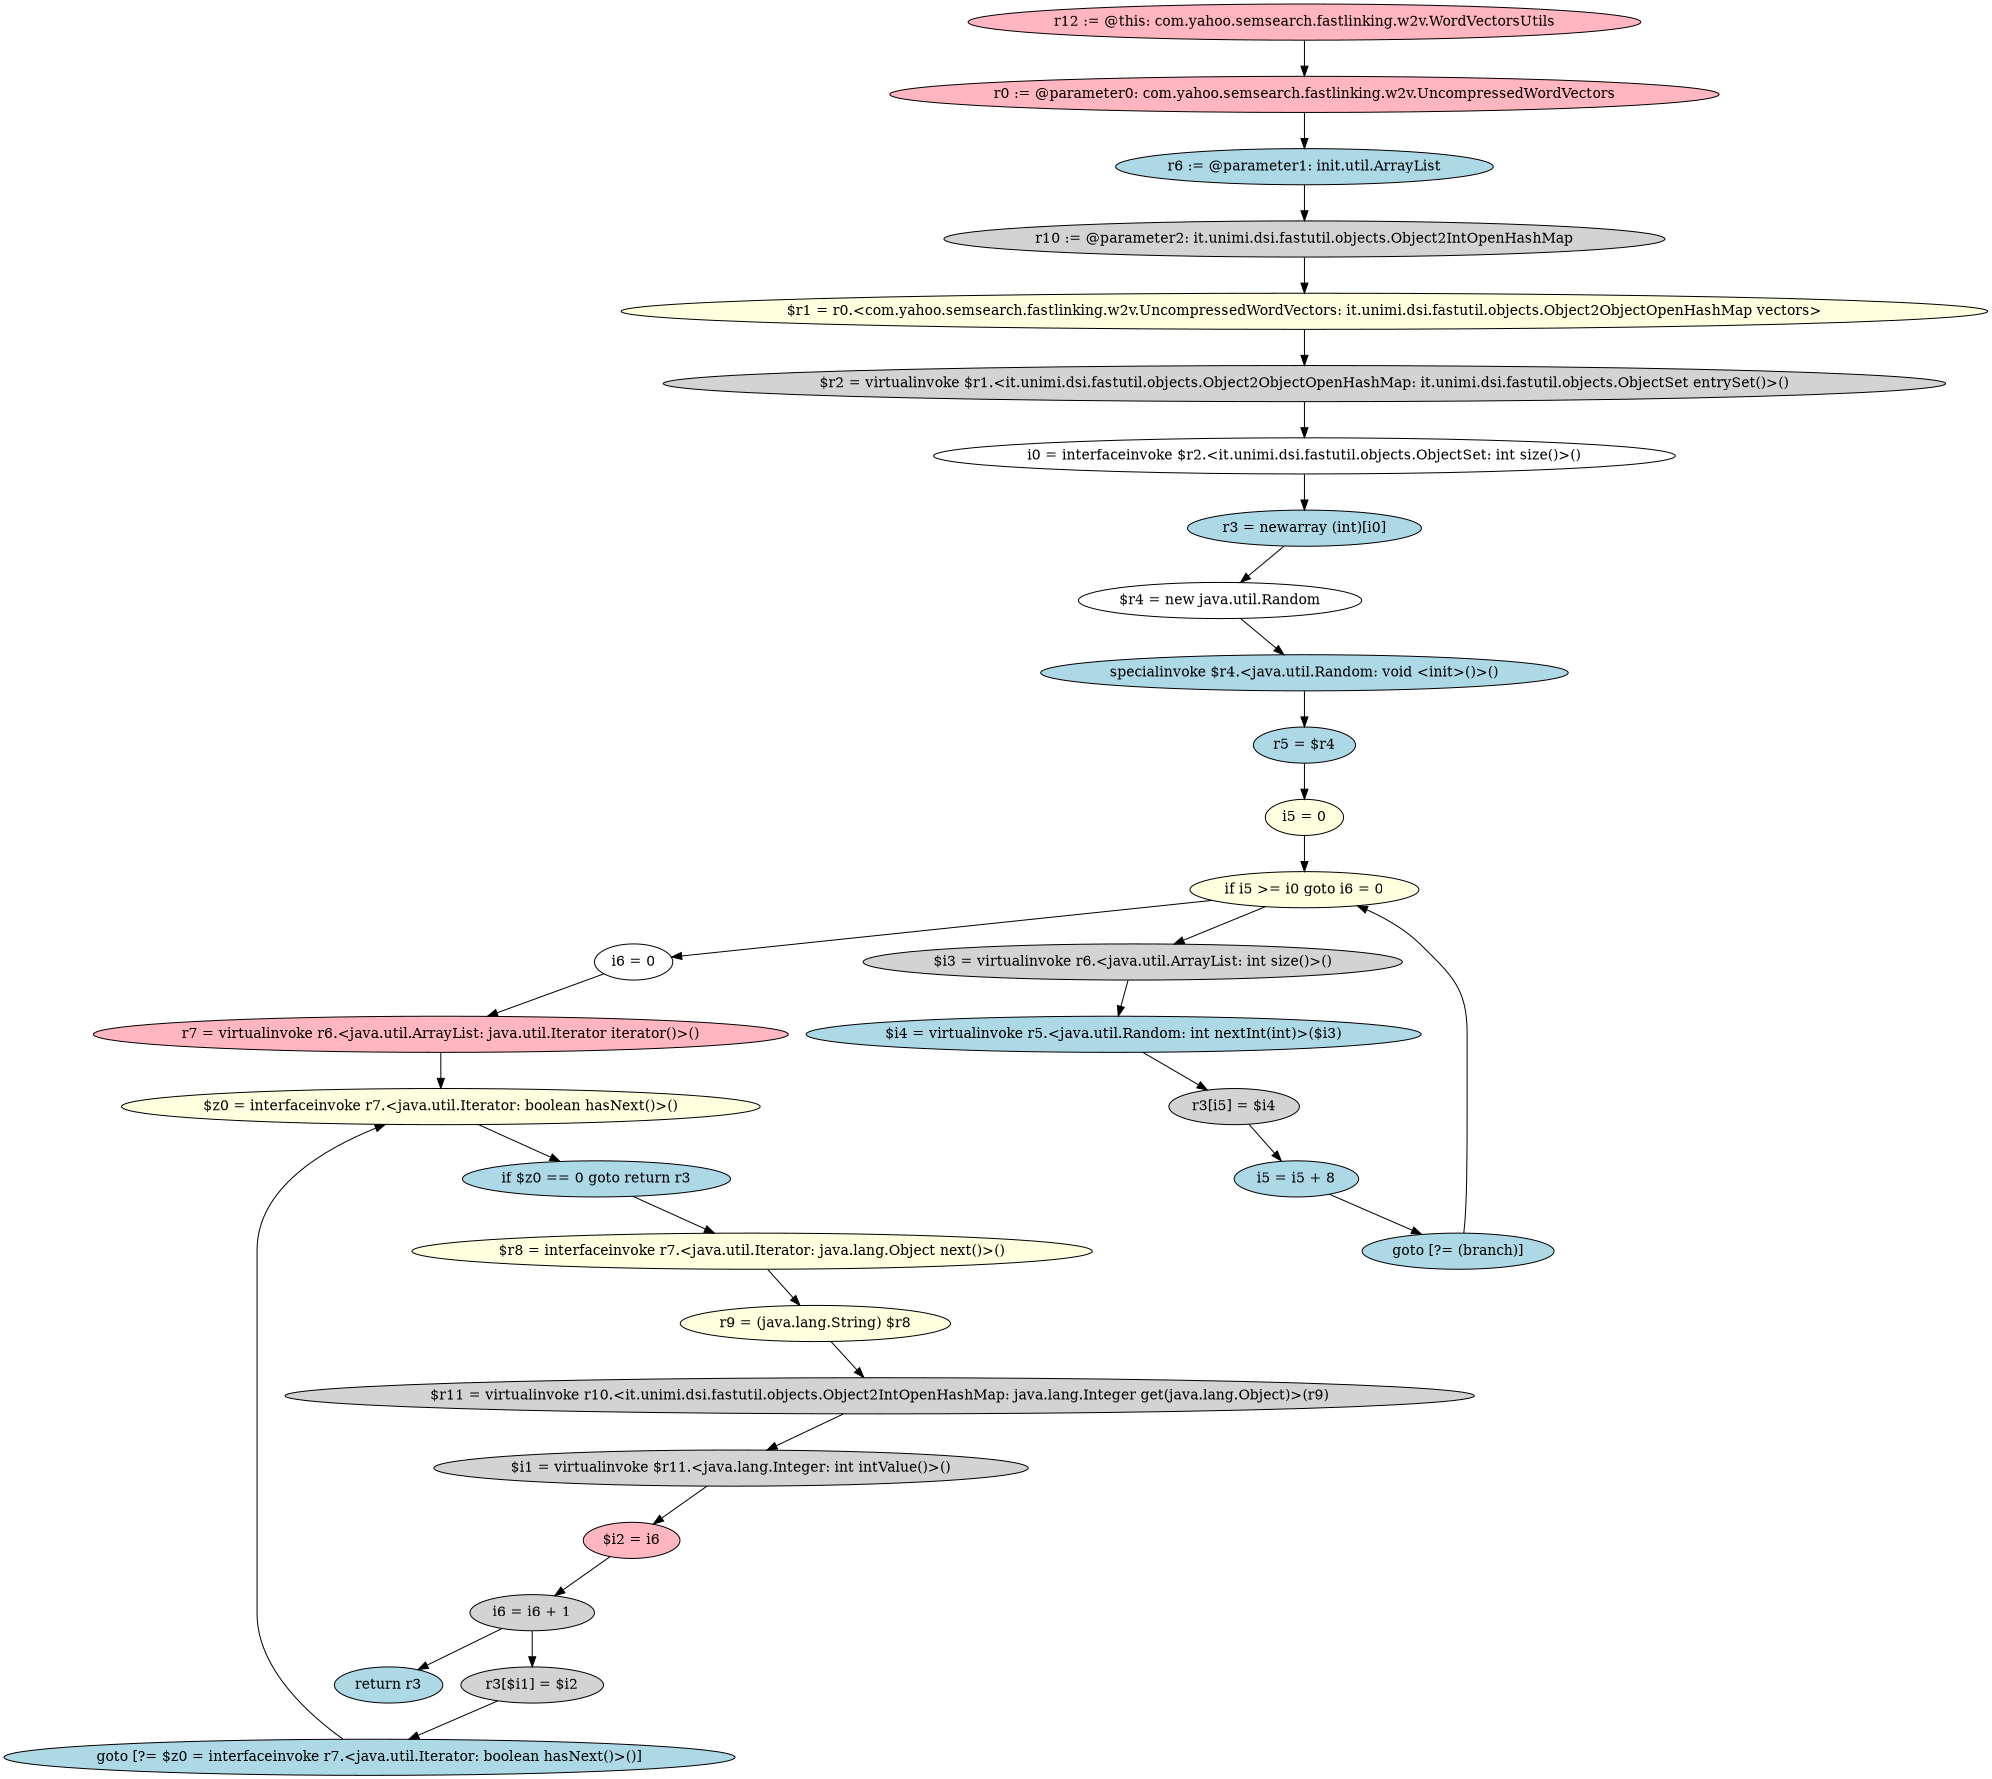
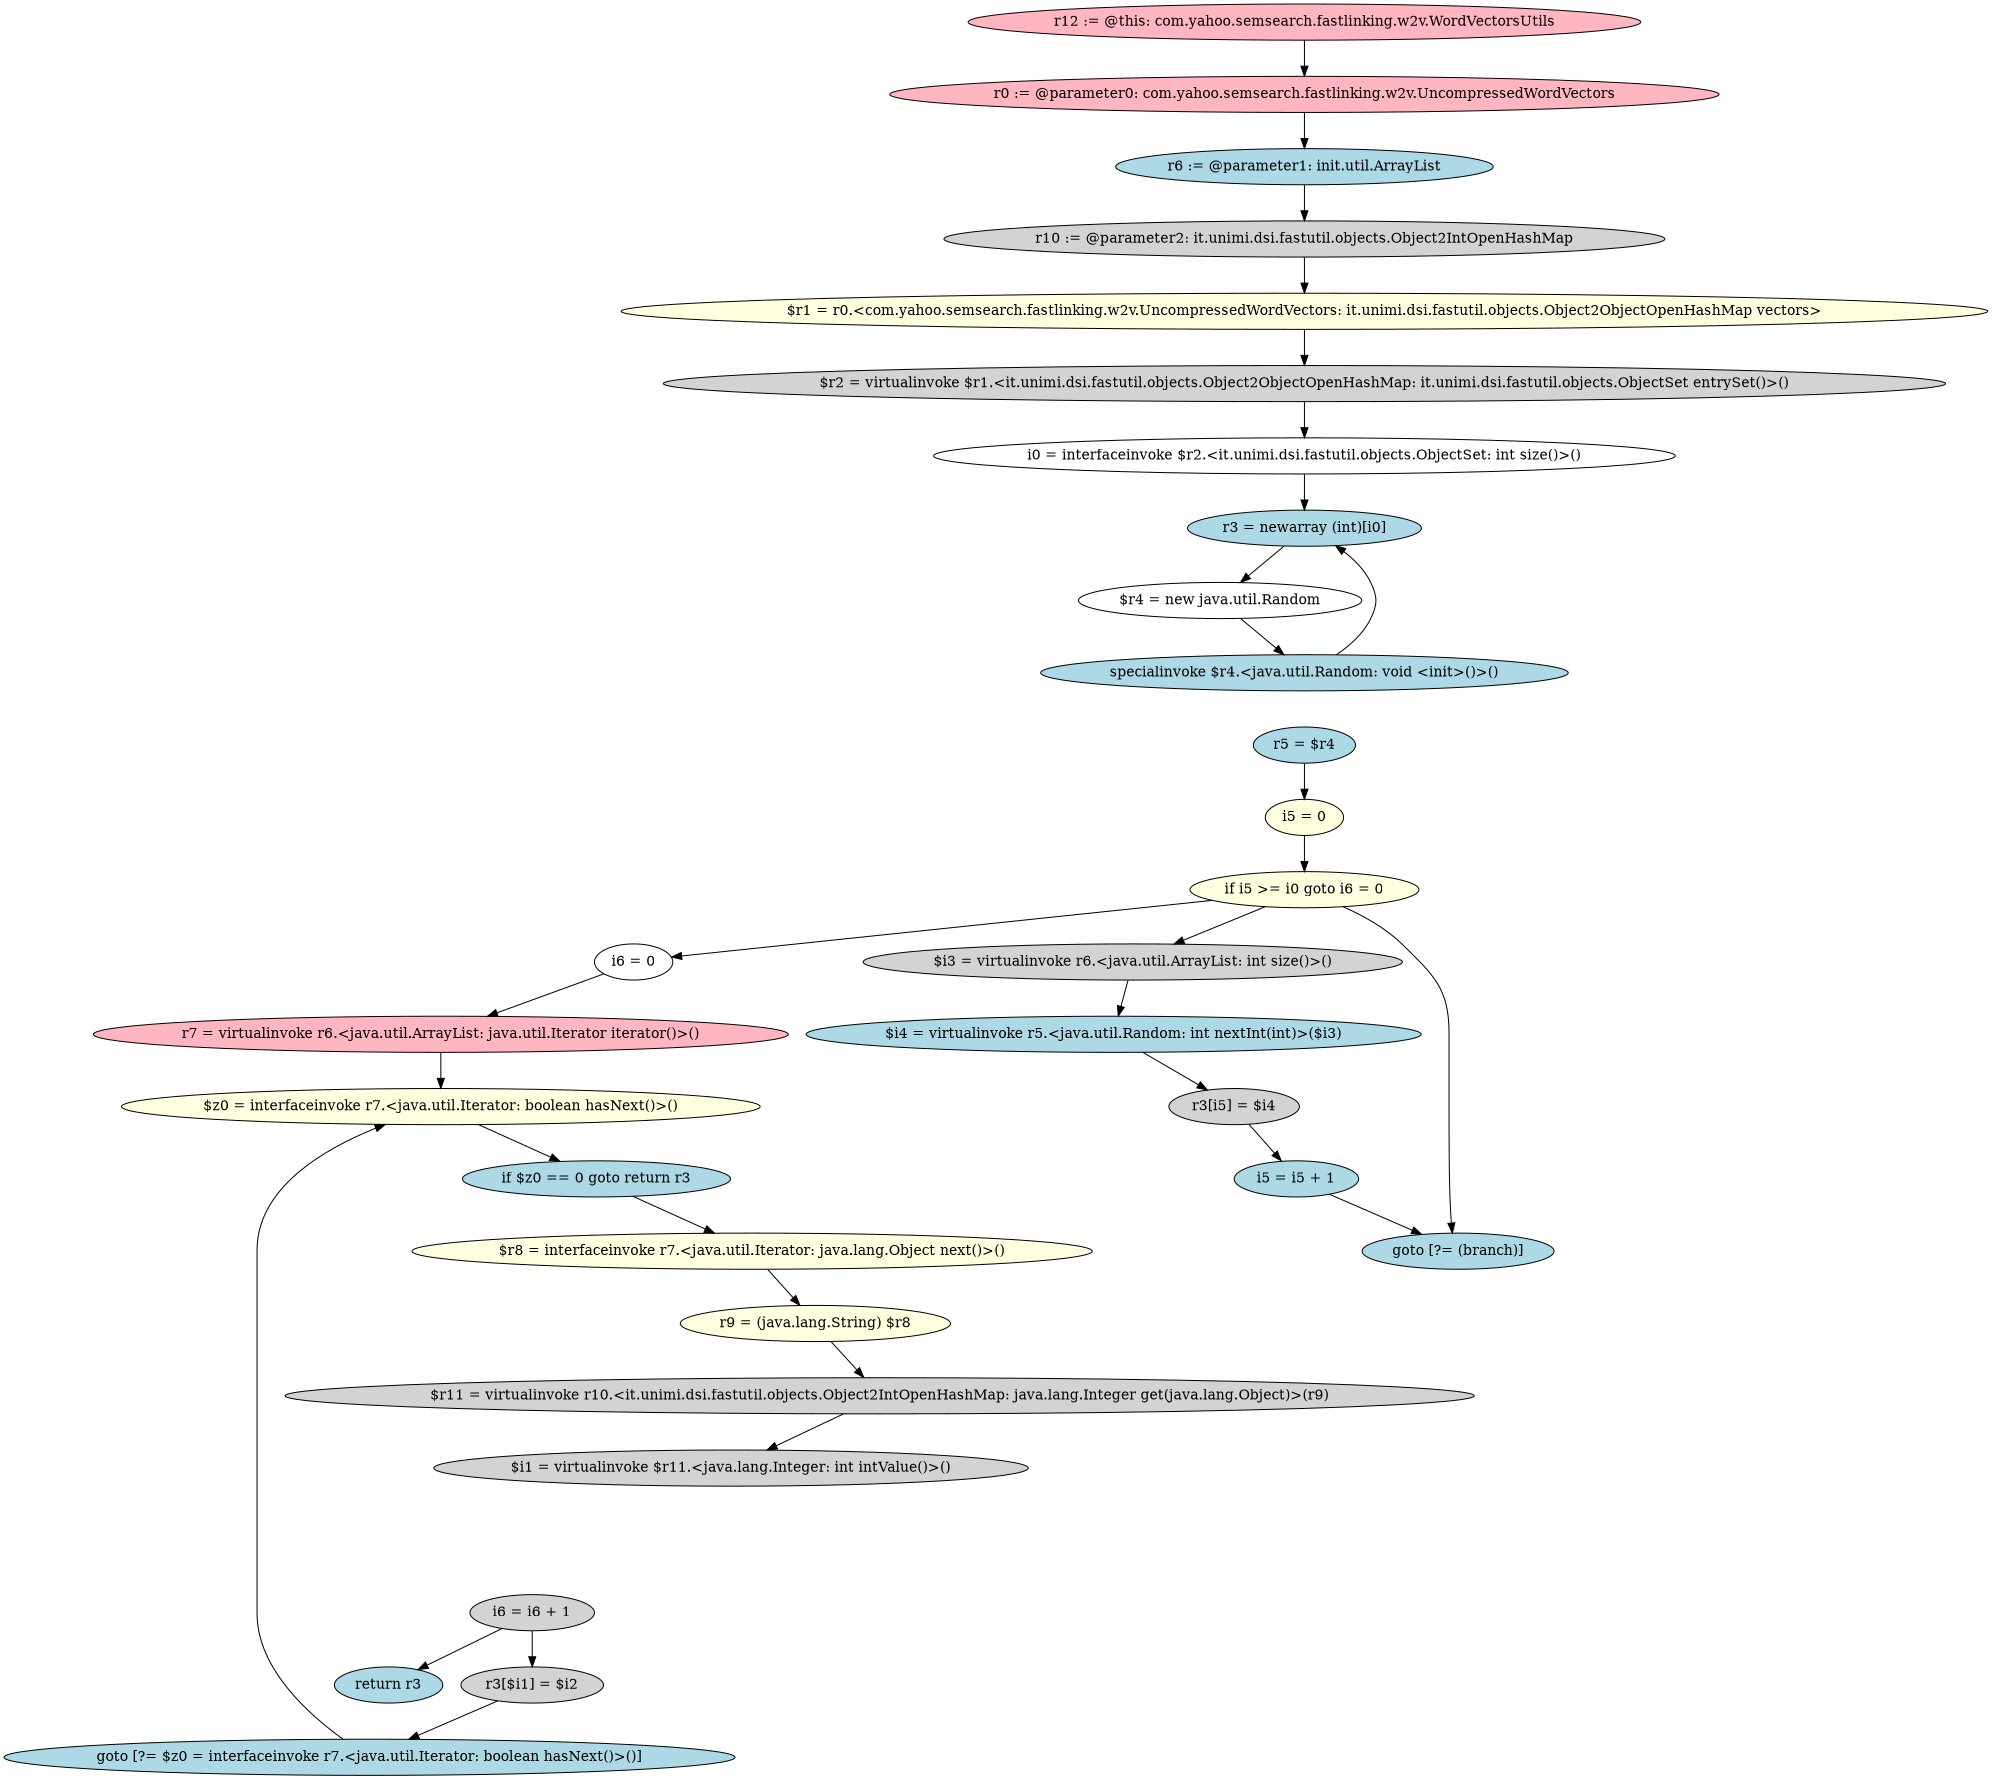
(1304, 704) -> (1375, 605)
(1467, 1049) -> (1449, 1041)
(1296, 1179) -> (1296, 1179)
(632, 1540) -> none
